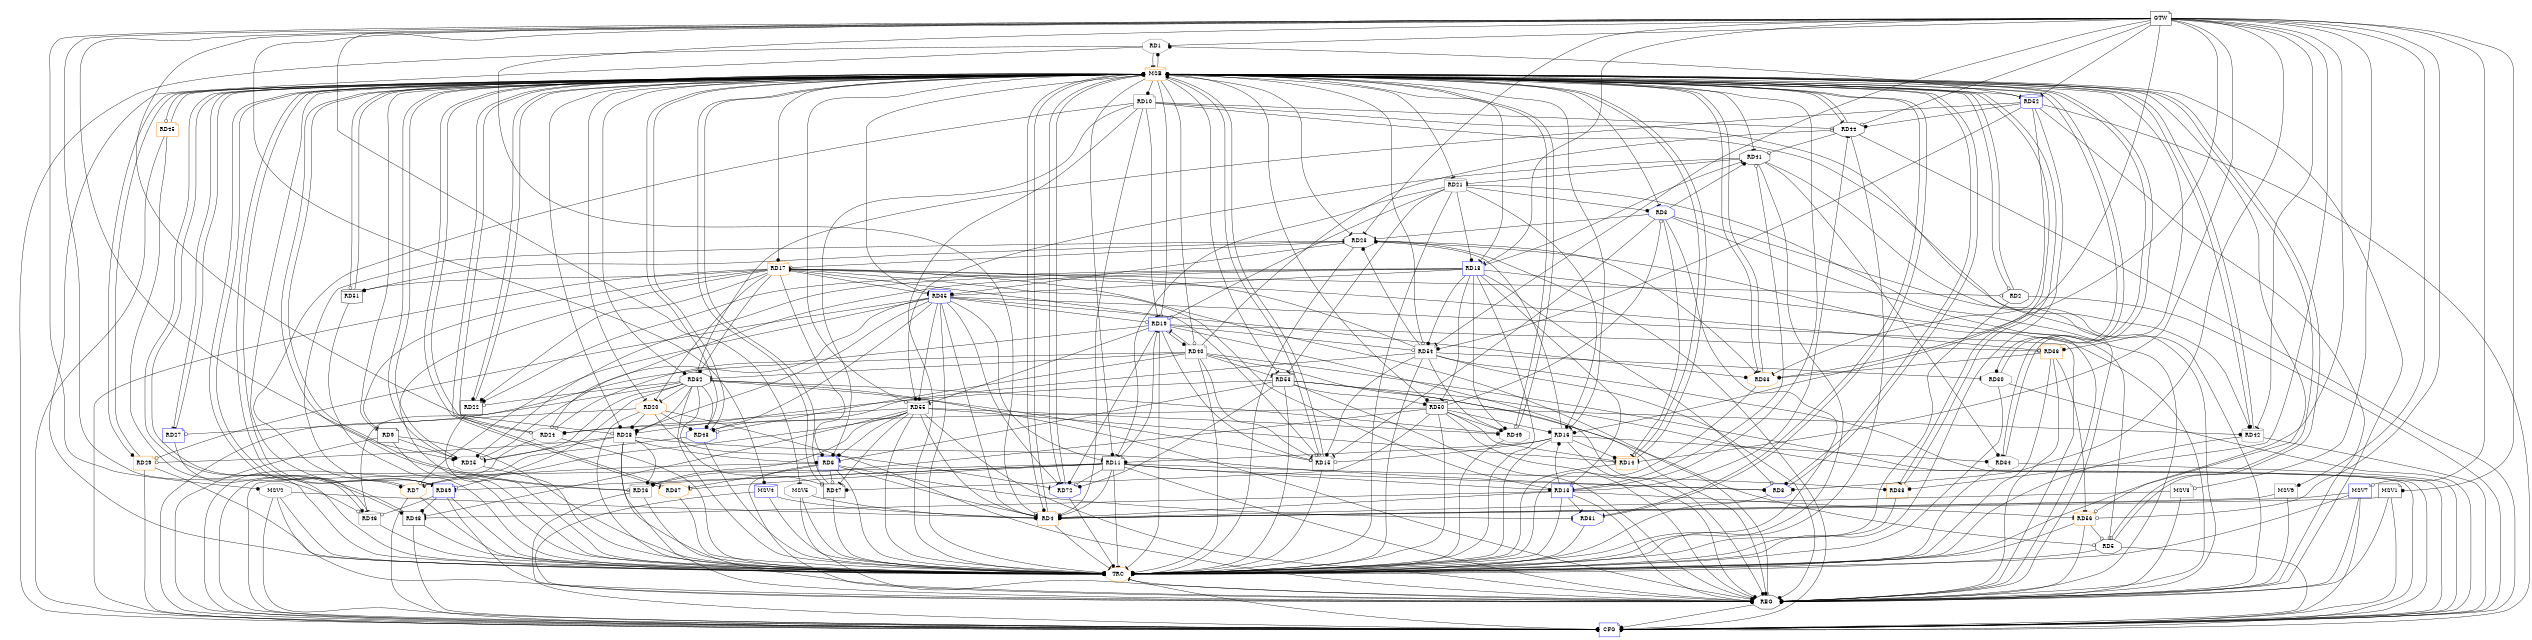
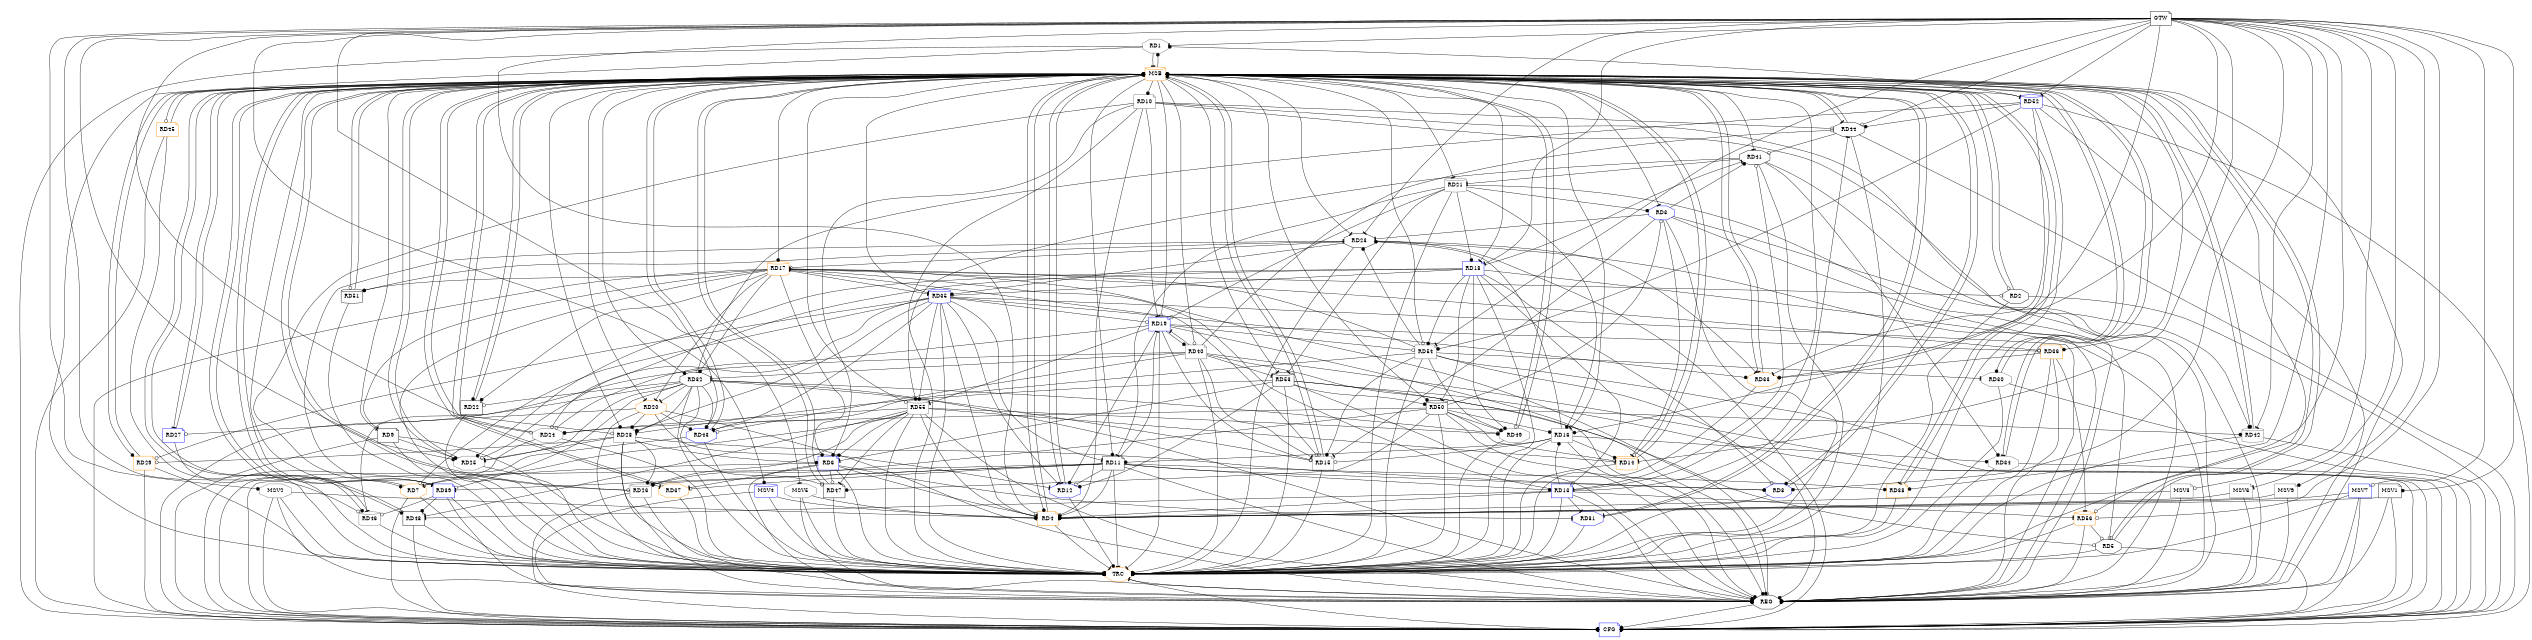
(938, 278) -> none
(1065, 491) -> (1065, 491)
none -> (2241, 491)
